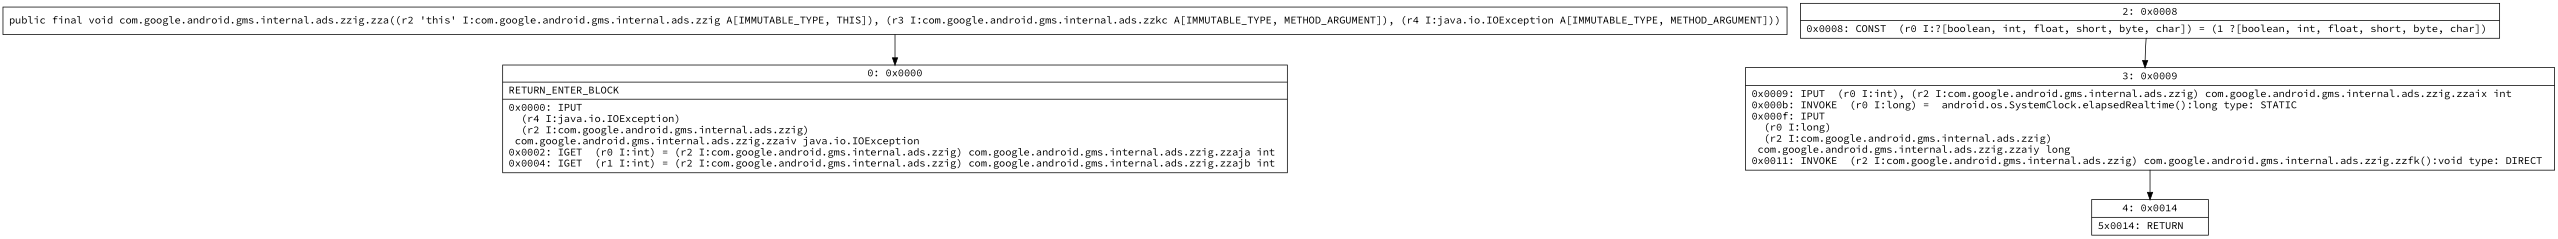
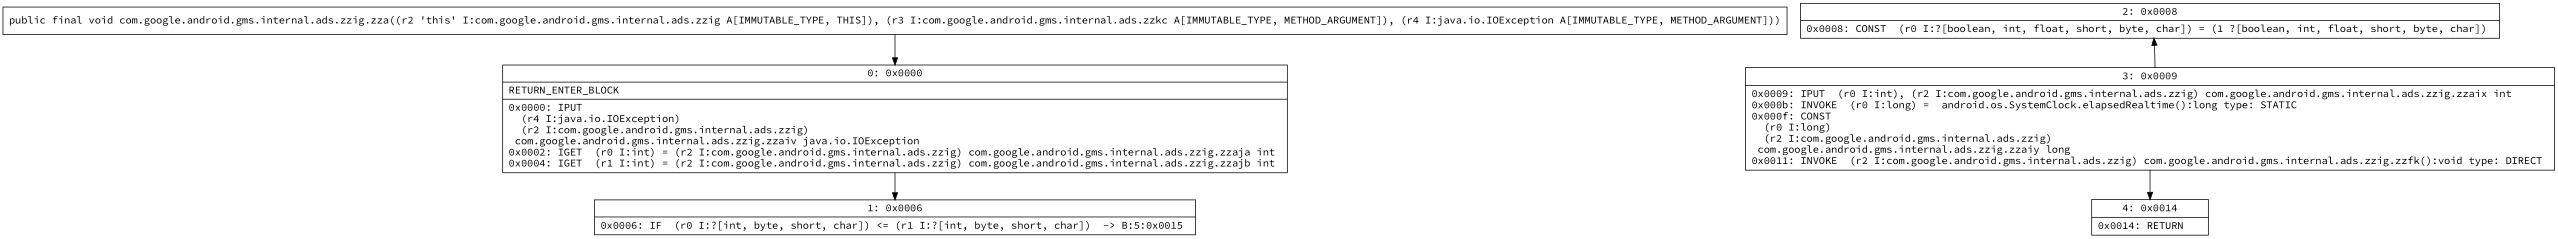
(2145, 49) -> (2155, 57)
(1794, 116) -> (1797, 116)
none -> (895, 217)
(2150, 226) -> (2150, 226)
